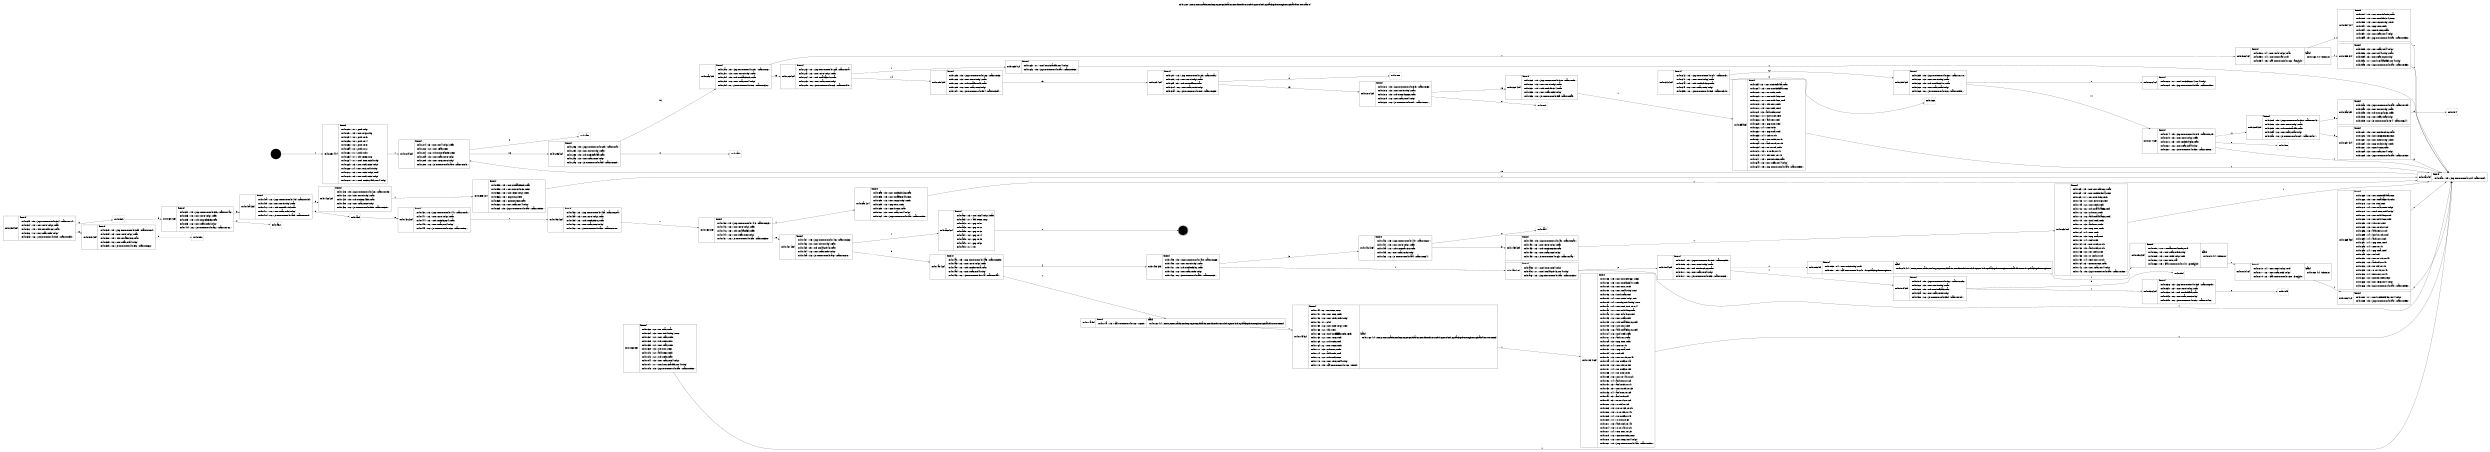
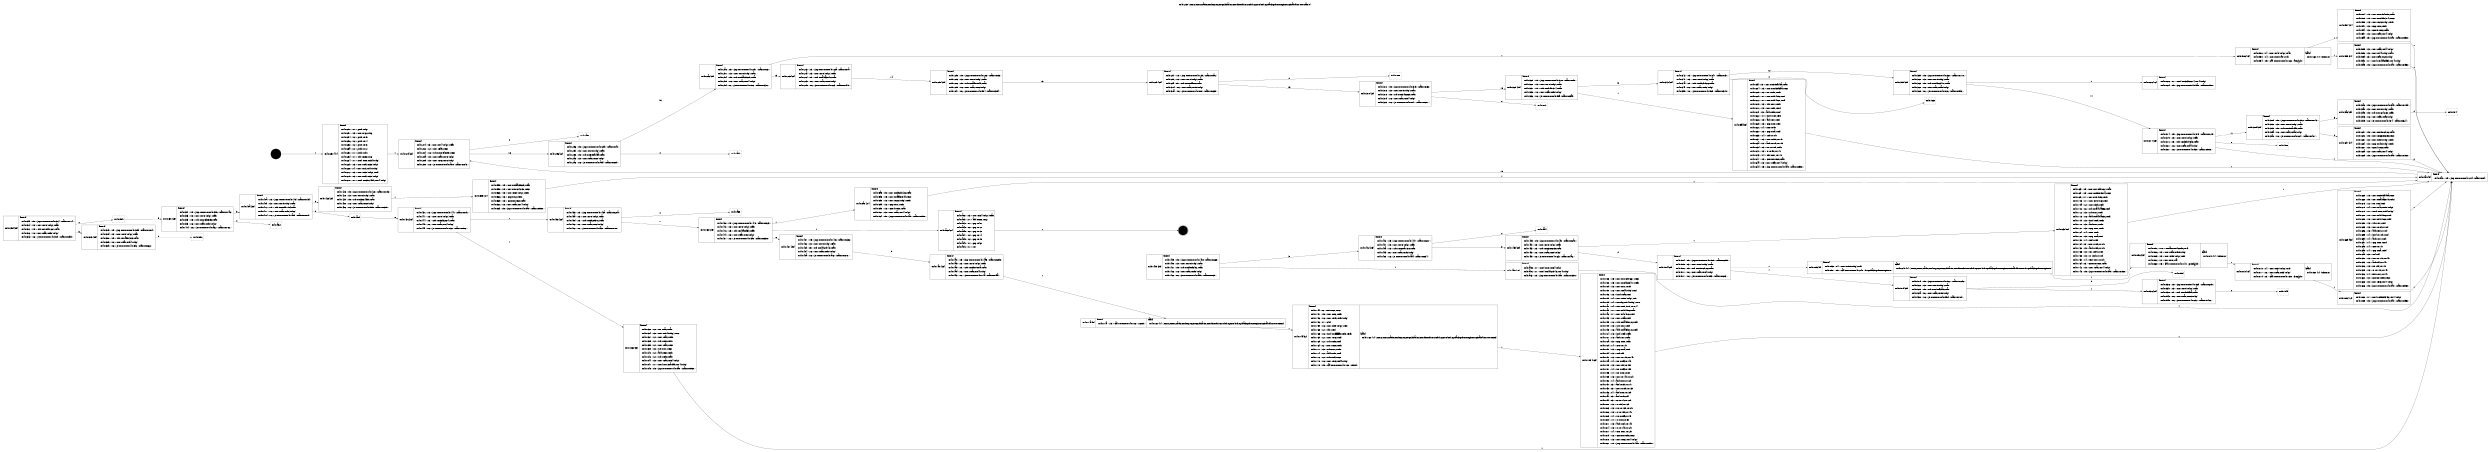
(1042, 67) -> none
none -> (1617, 85)
none -> (735, 212)
(895, 238) -> (855, 230)
(1074, 267) -> none
(1617, 269) -> (1617, 258)
none -> (539, 279)
